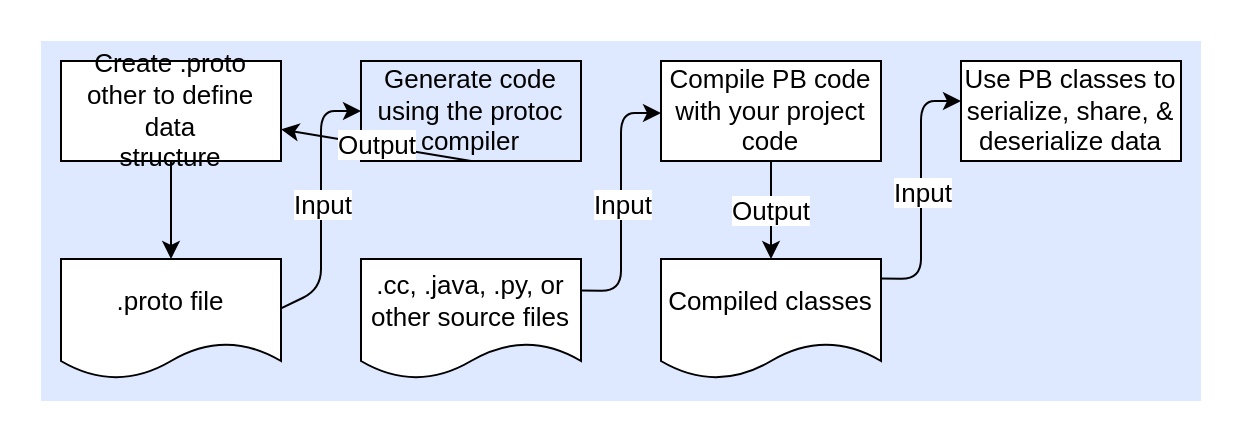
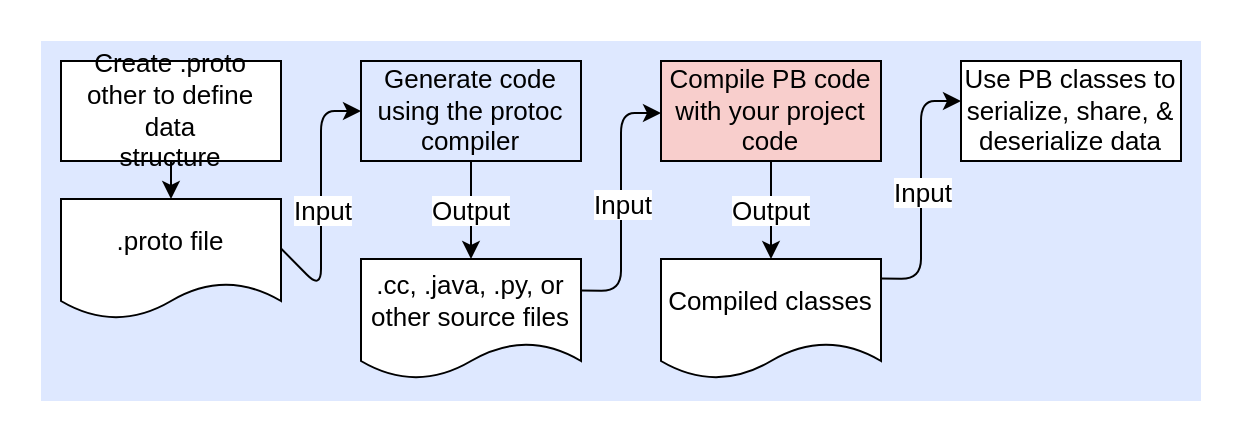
(771, 111) -> (771, 111)
(419, 152) -> (471, 203)
(171, 319) -> (171, 259)
